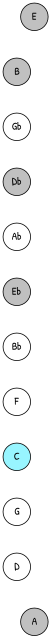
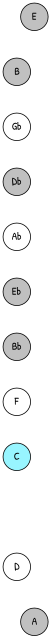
(17, 347) -> (17, 347)
(17, 512) -> none
